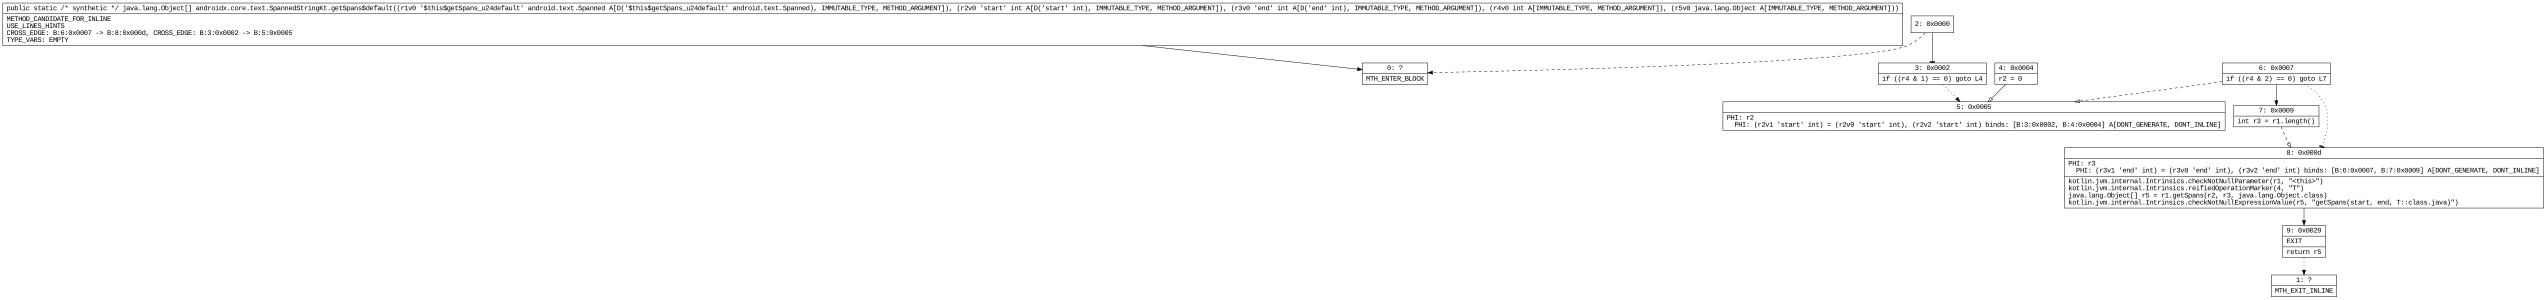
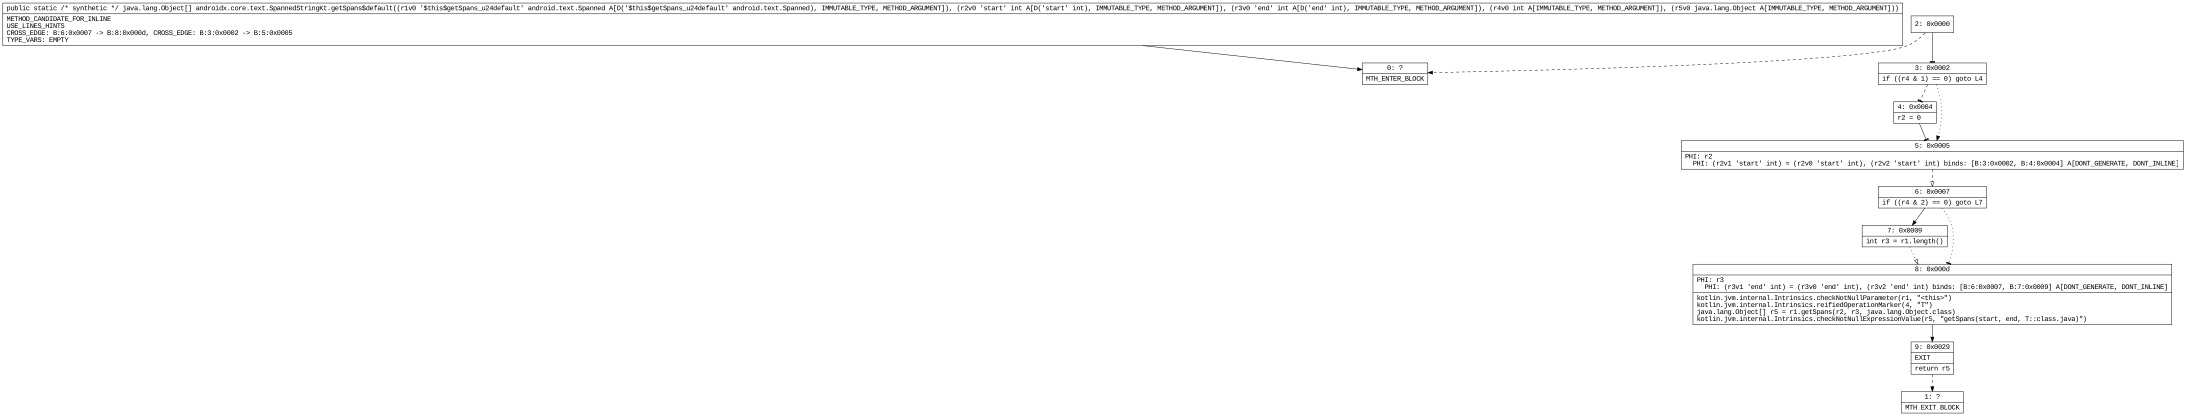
(2151, 91) -> (1932, 176)
none -> (1924, 92)
(1999, 92) -> (1923, 131)
(2285, 135) -> (1913, 253)
(2304, 264) -> (1932, 381)
(2304, 291) -> (1932, 407)
